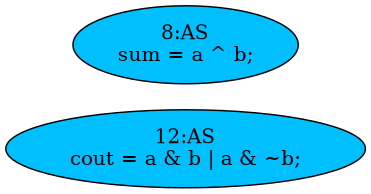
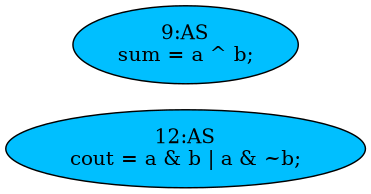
(186, 45) -> (186, 45)
